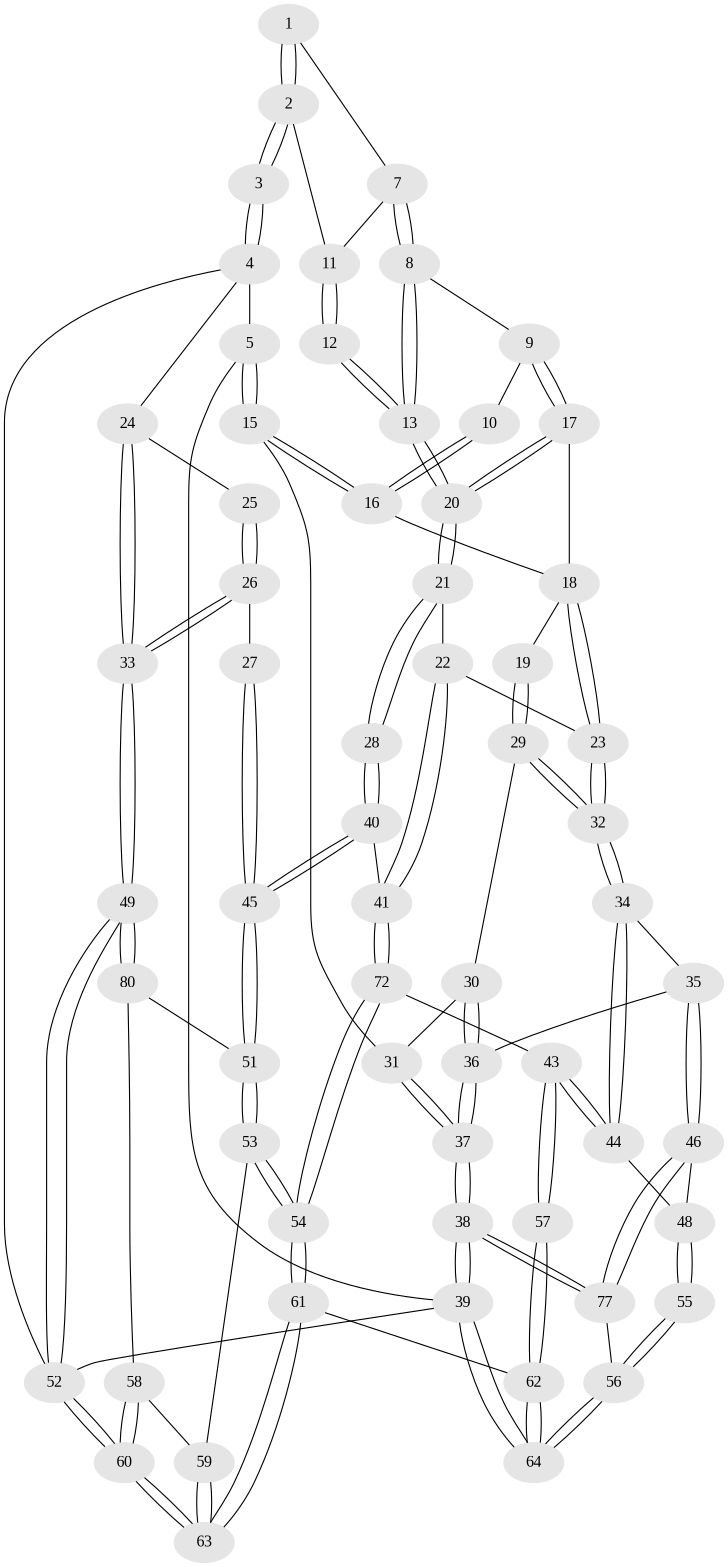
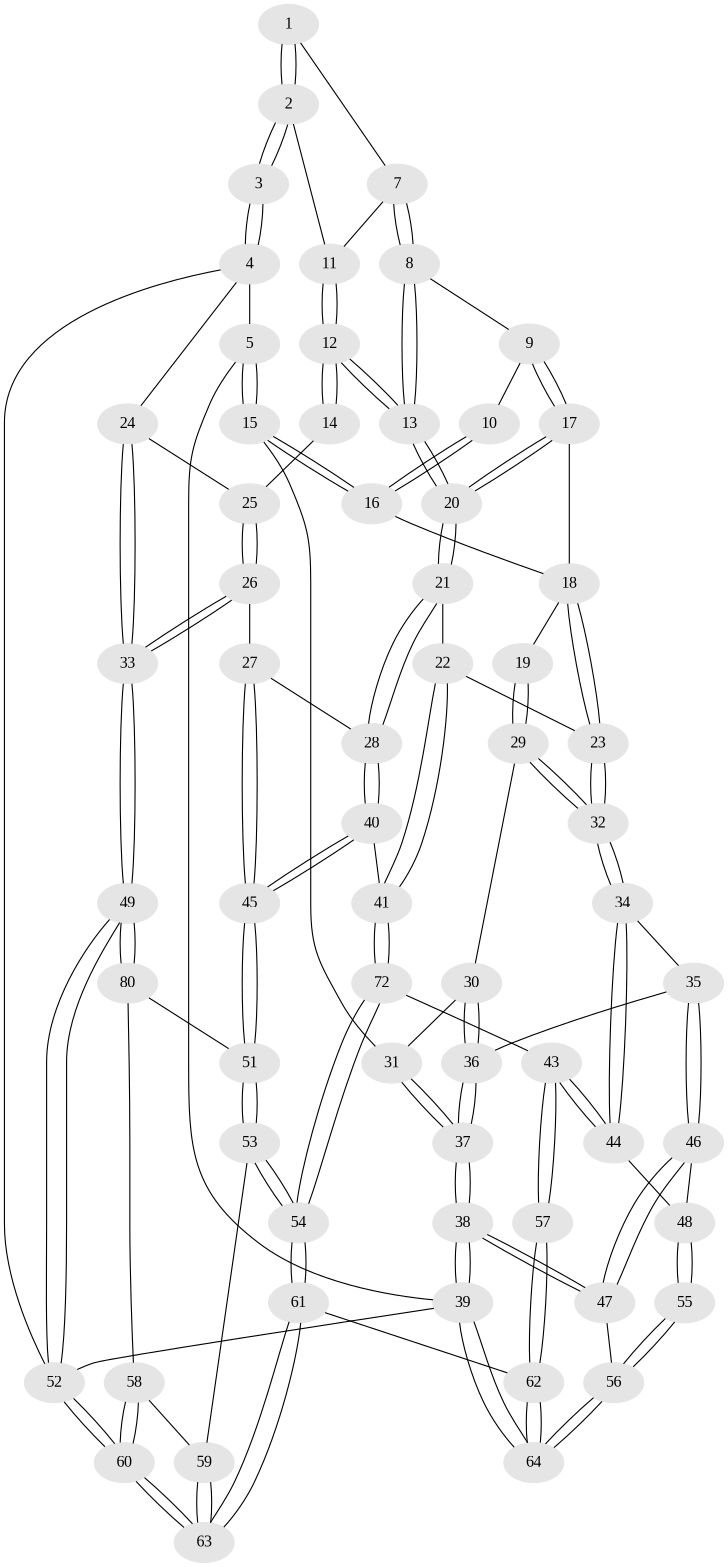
none -> (330, 424)
none -> (303, 699)
(605, 1303) -> (605, 1303)
